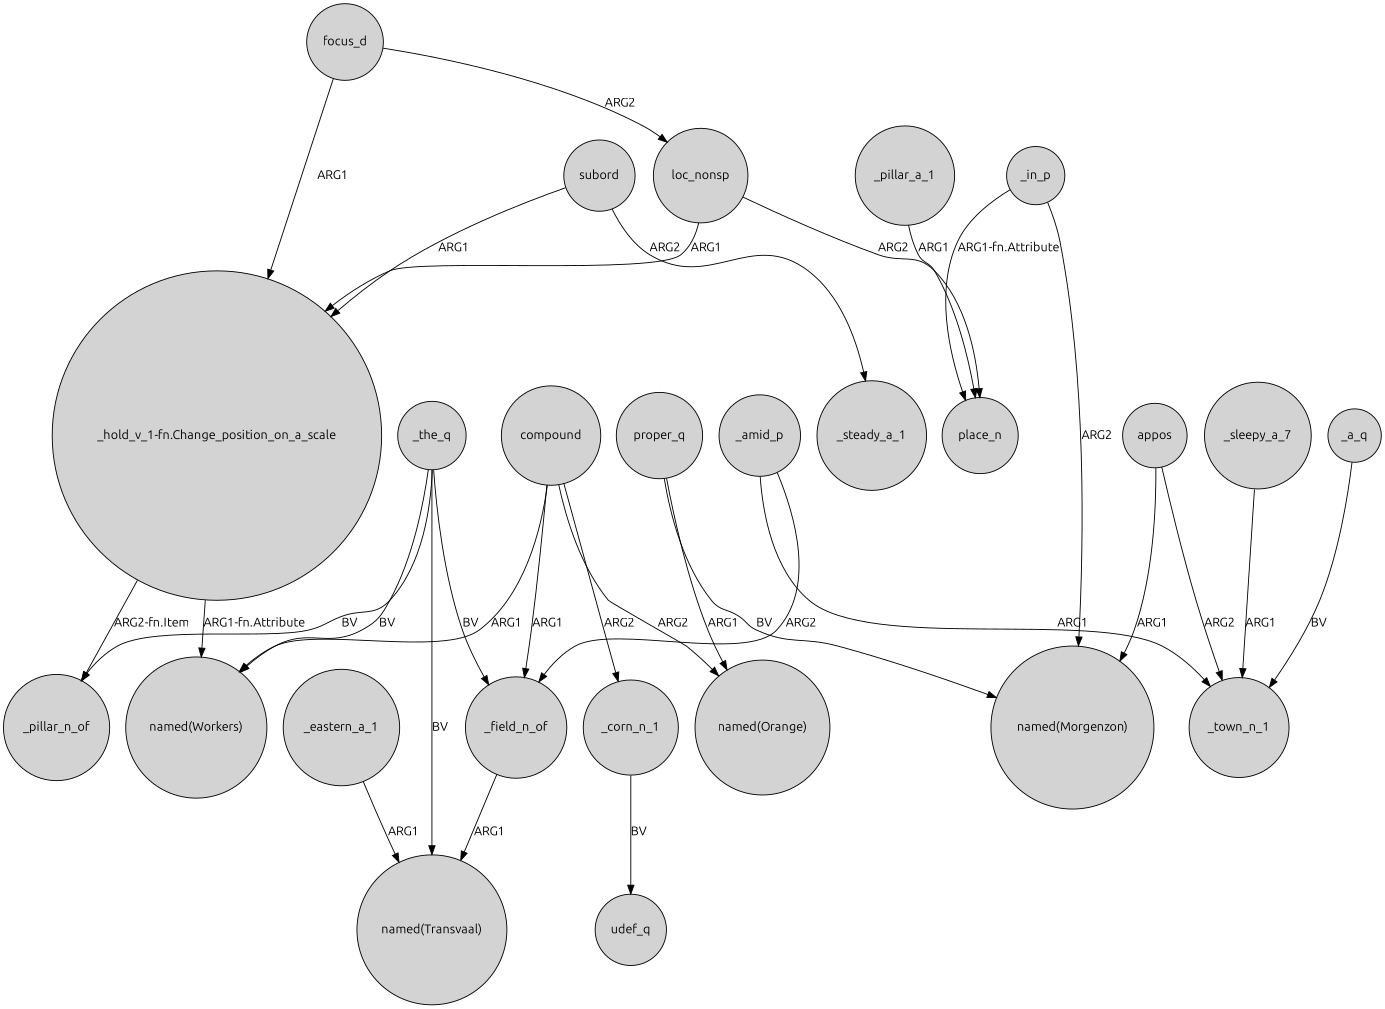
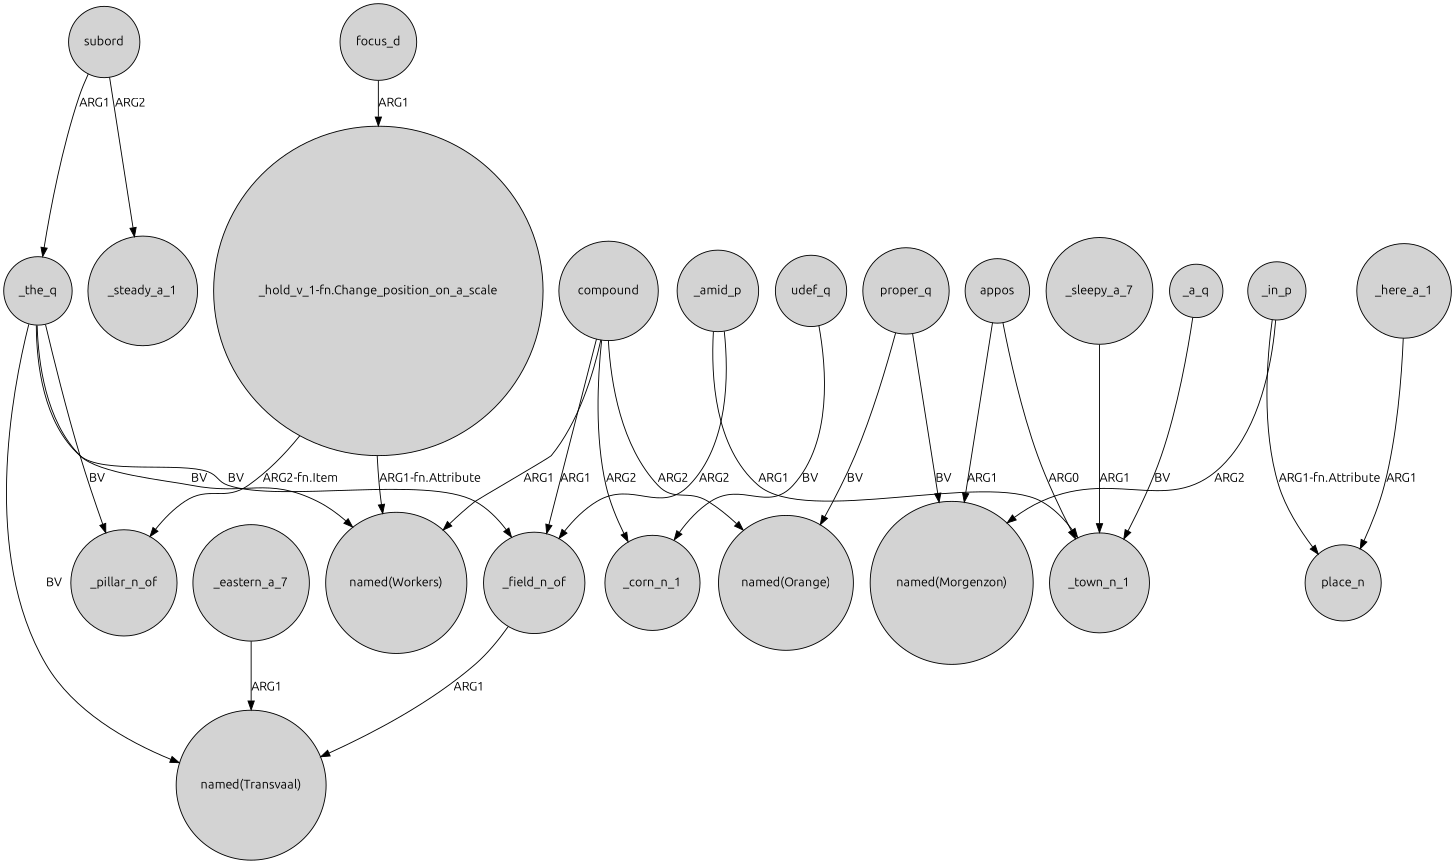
(701, 176) -> none
(905, 176) -> (1404, 291)
(446, 238) -> (62, 160)
(724, 623) -> (855, 479)
(1220, 623) -> (1064, 479)
(341, 728) -> (251, 583)
(631, 830) -> (803, 471)
